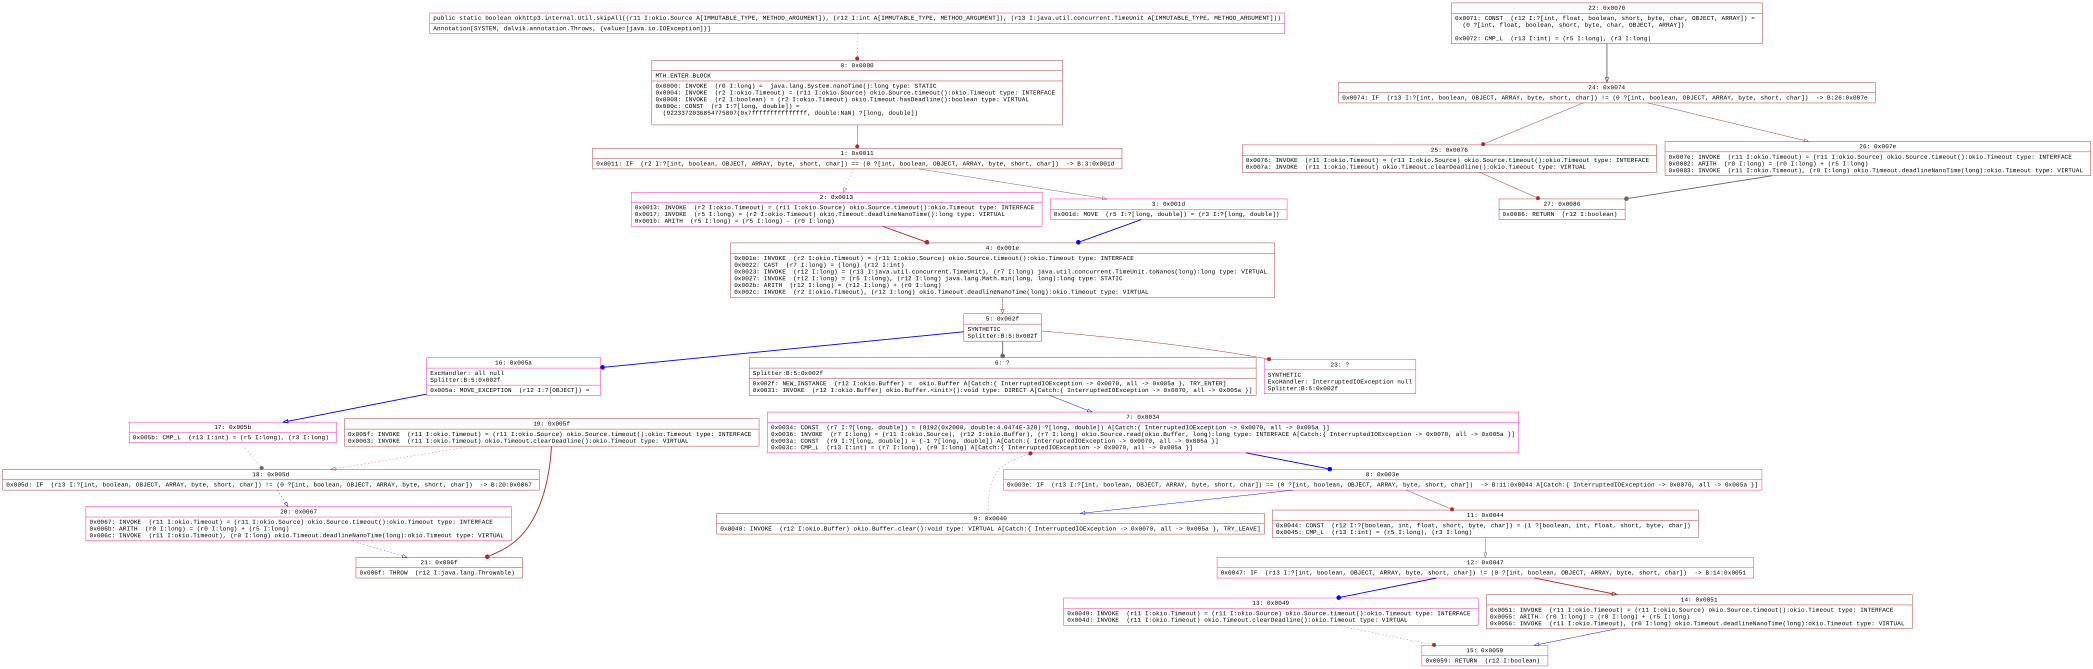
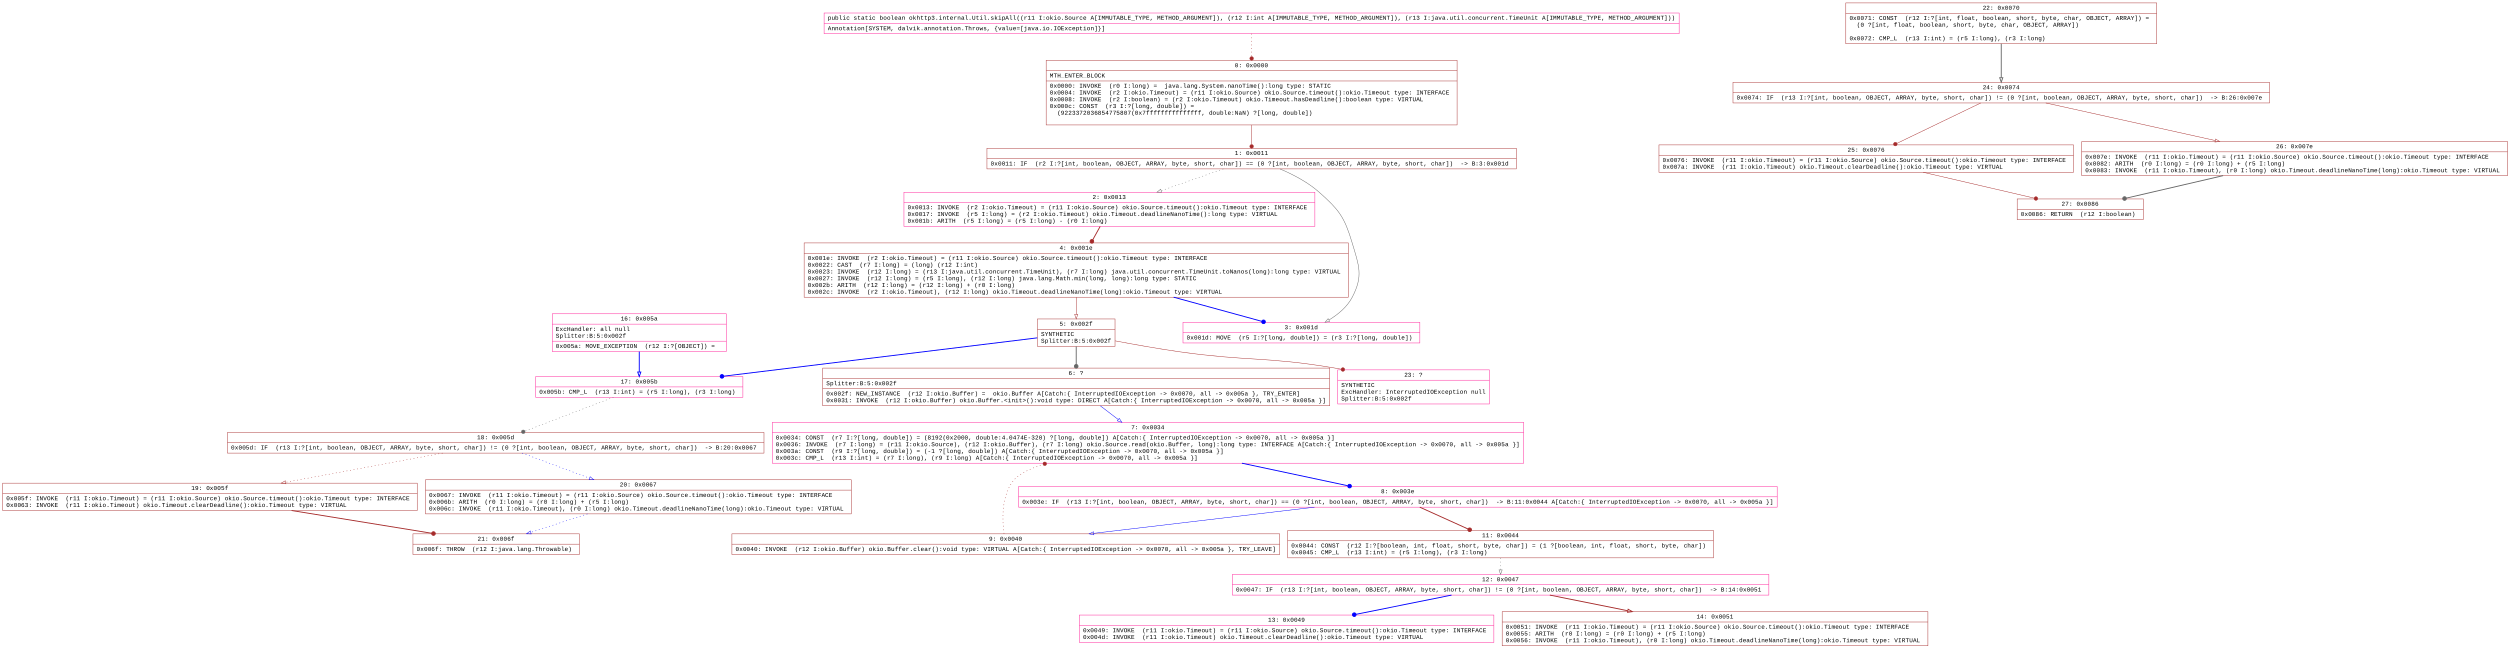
(1111, 231) -> (1218, 309)
(784, 349) -> (881, 357)
(404, 457) -> (364, 468)
(1428, 499) -> (1444, 518)
(299, 524) -> (638, 497)
(1485, 545) -> (1501, 564)
(1485, 656) -> none
